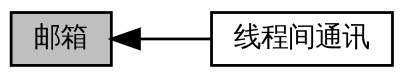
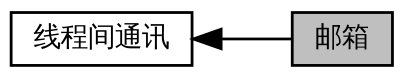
(175, 39) -> (257, 39)
